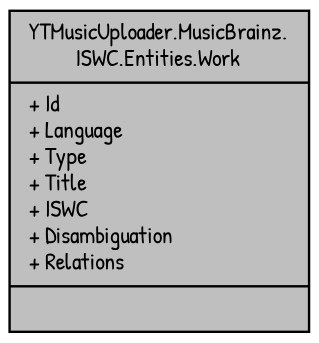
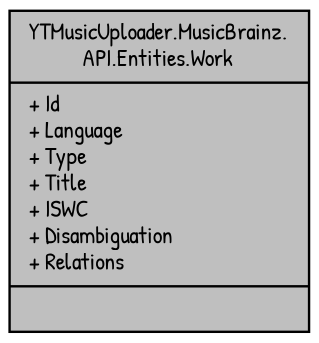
(159, 59) -> (159, 59)
